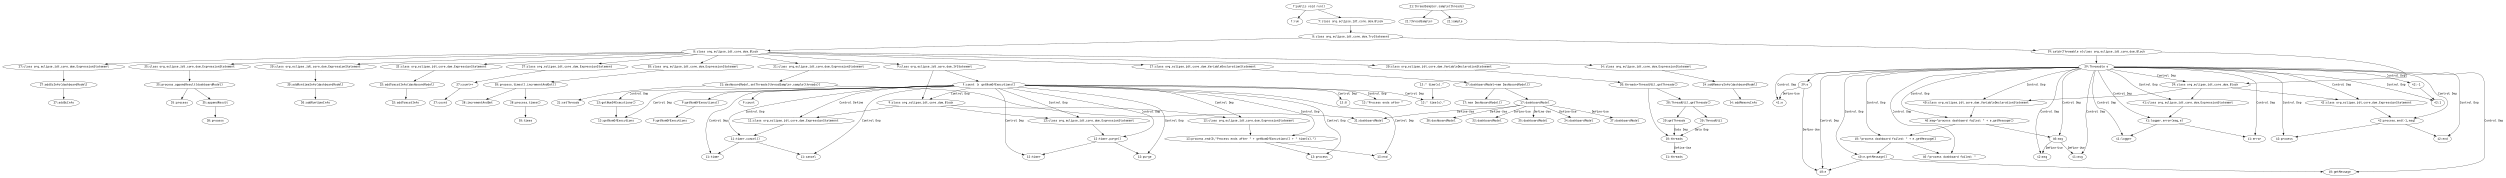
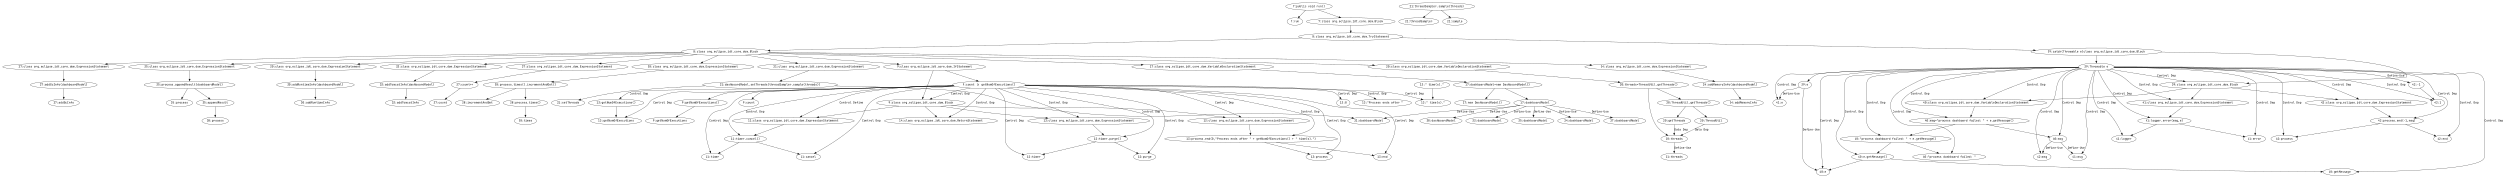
(2396, 76) -> (2396, 76)
none -> (941, 121)
